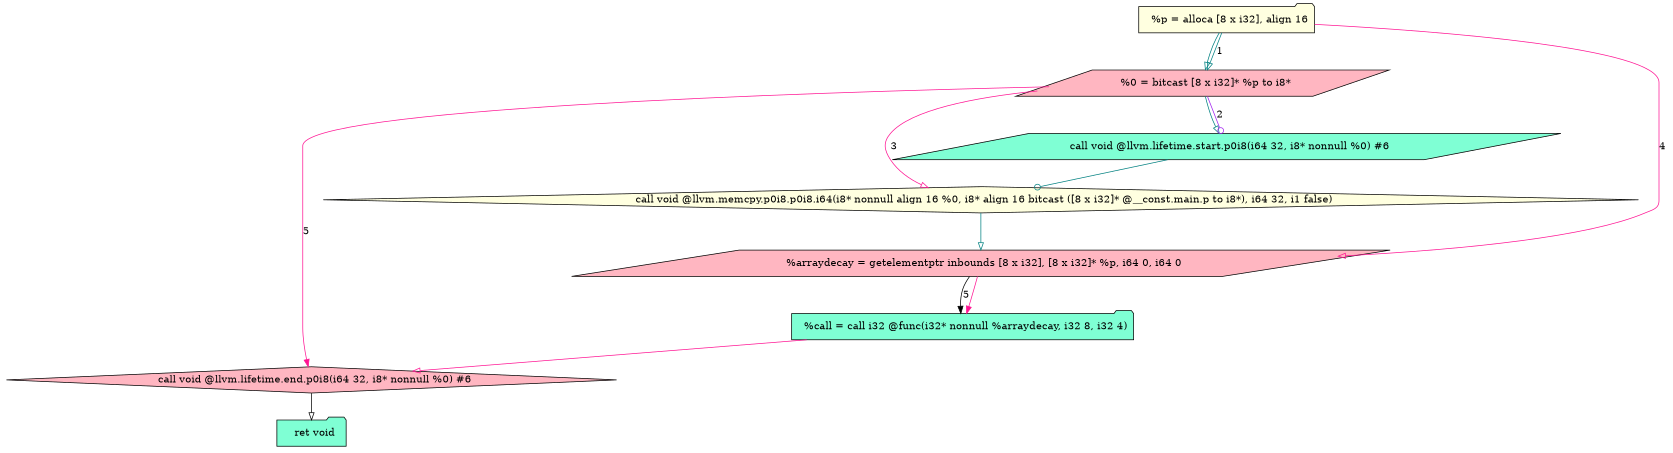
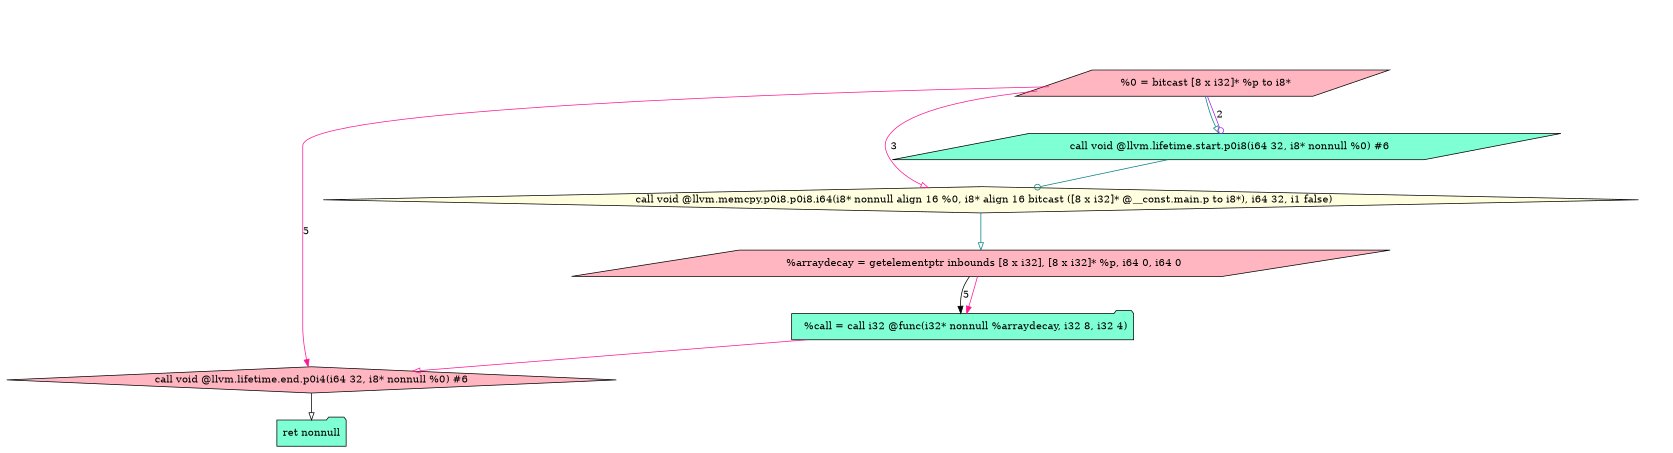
(1227, 20) -> none
(312, 380) -> (312, 380)
(312, 433) -> (312, 433)
